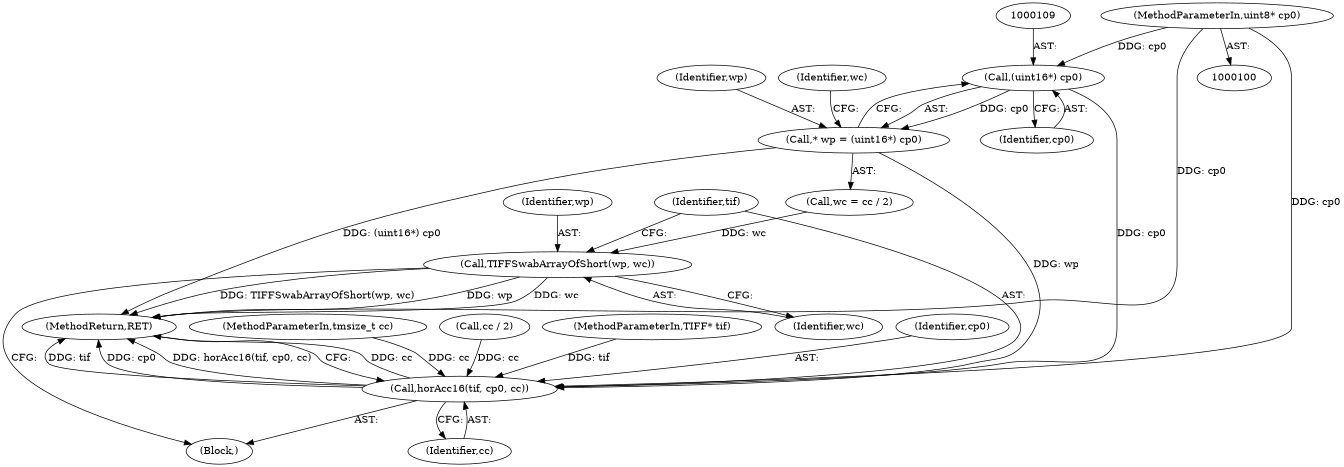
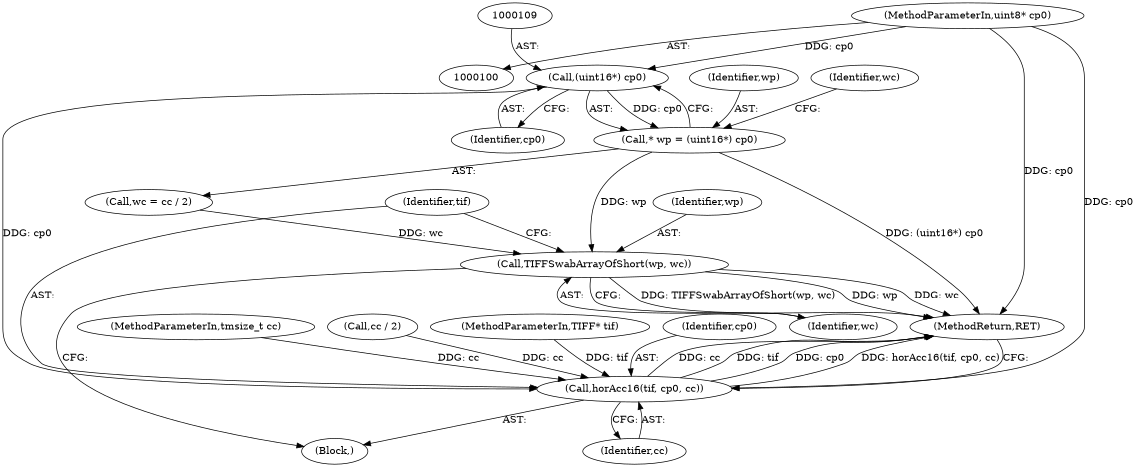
(988, 360) -> (603, 187)
